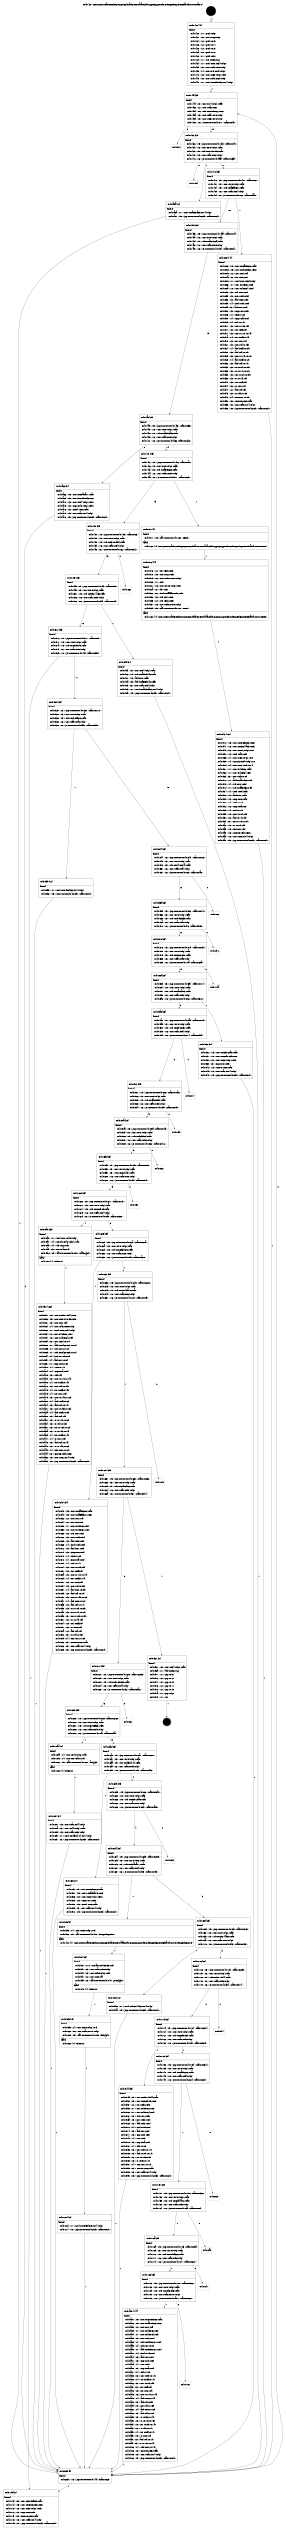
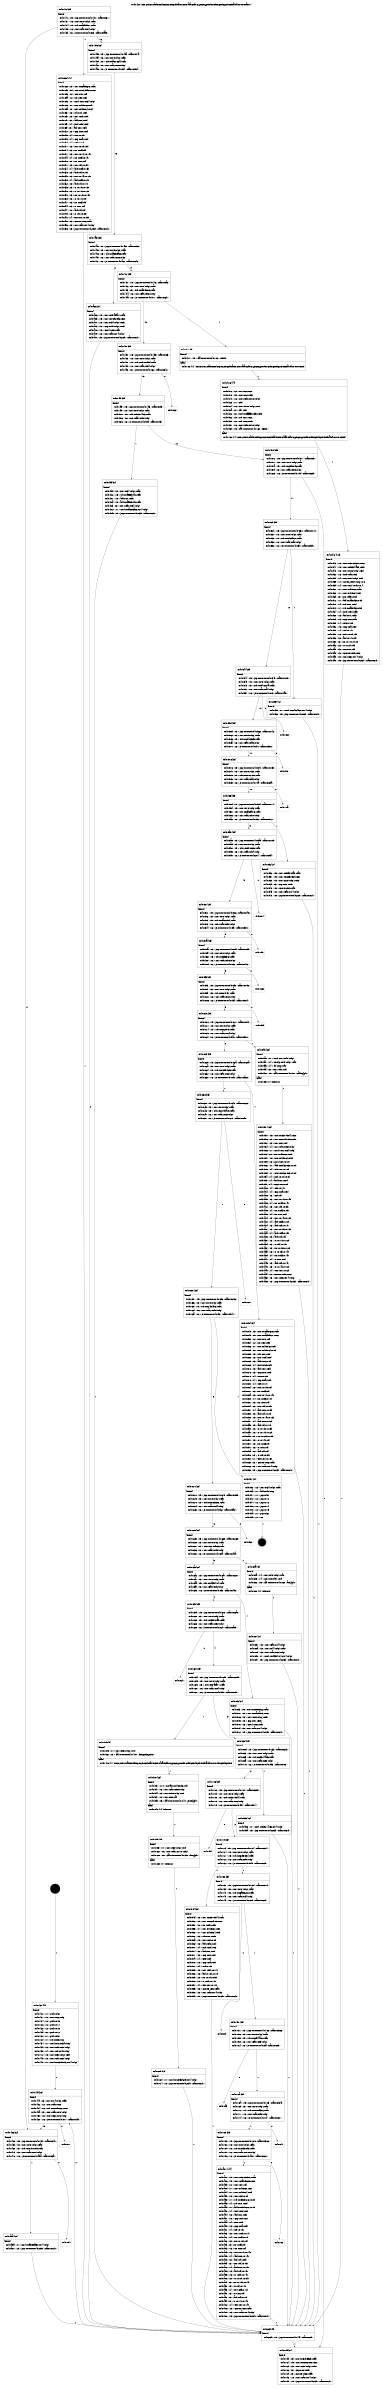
(221, 165) -> (25, 1070)
